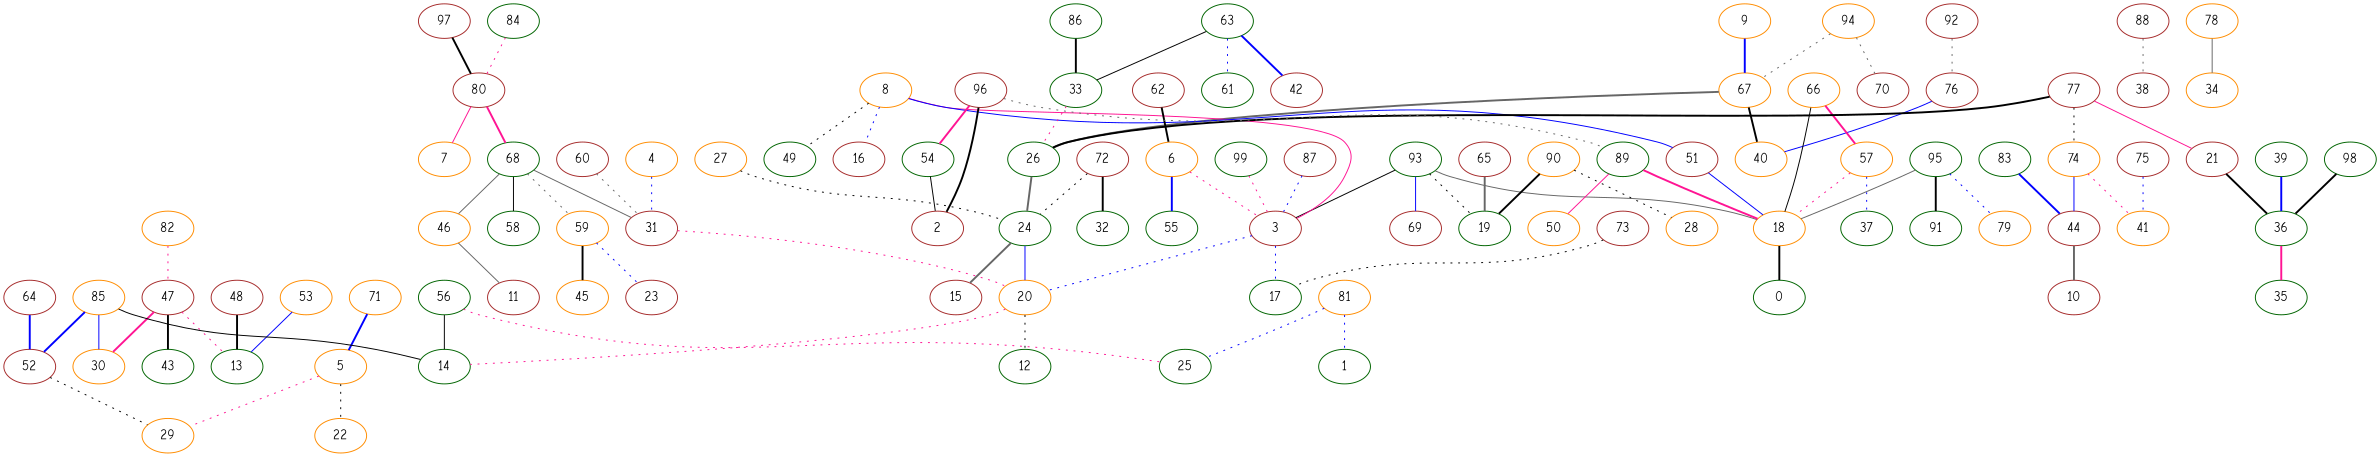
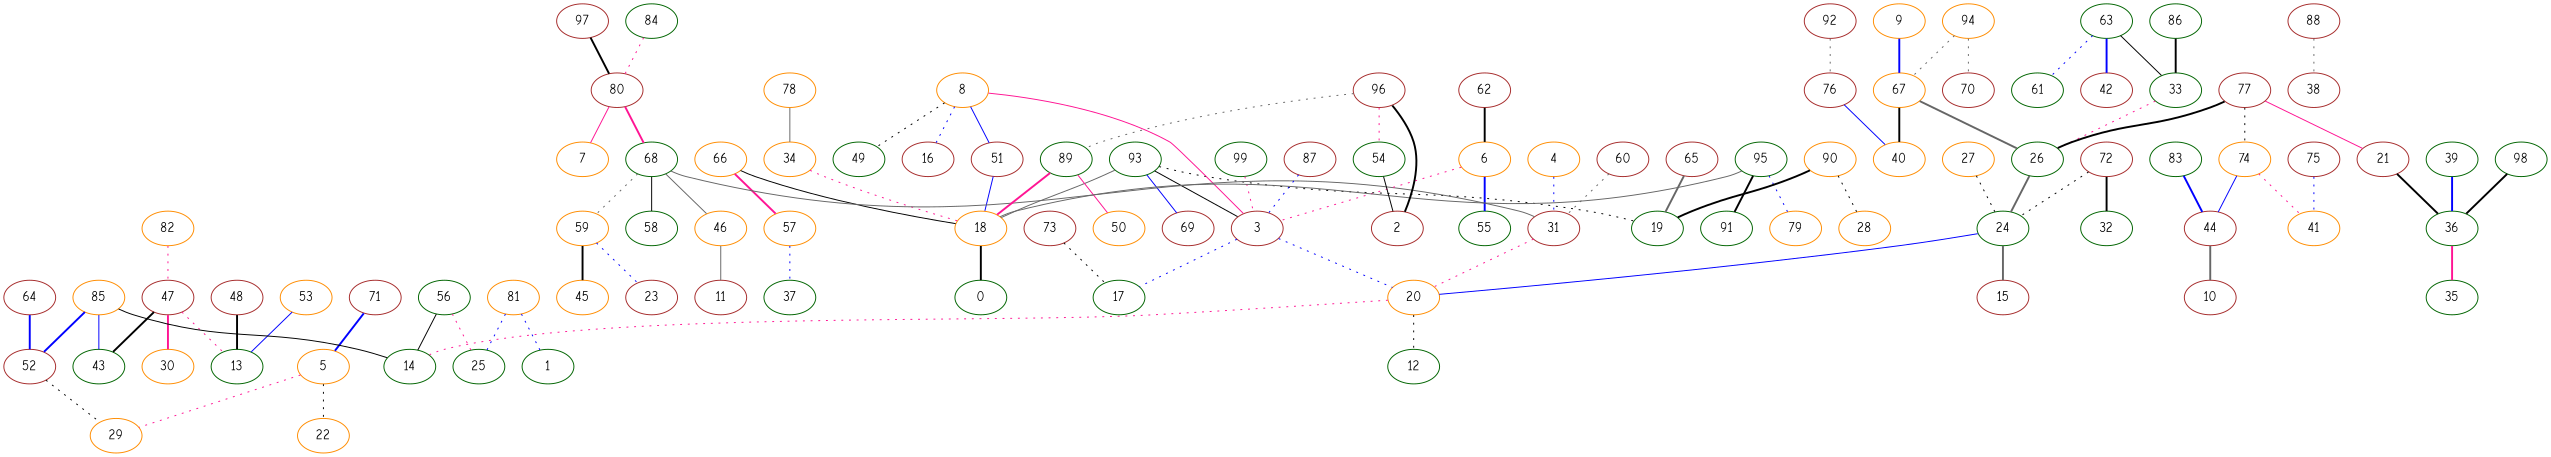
(954, 125) -> (1379, 125)
(1823, 194) -> (883, 198)
(375, 298) -> (375, 298)
(99, 332) -> (99, 332)
